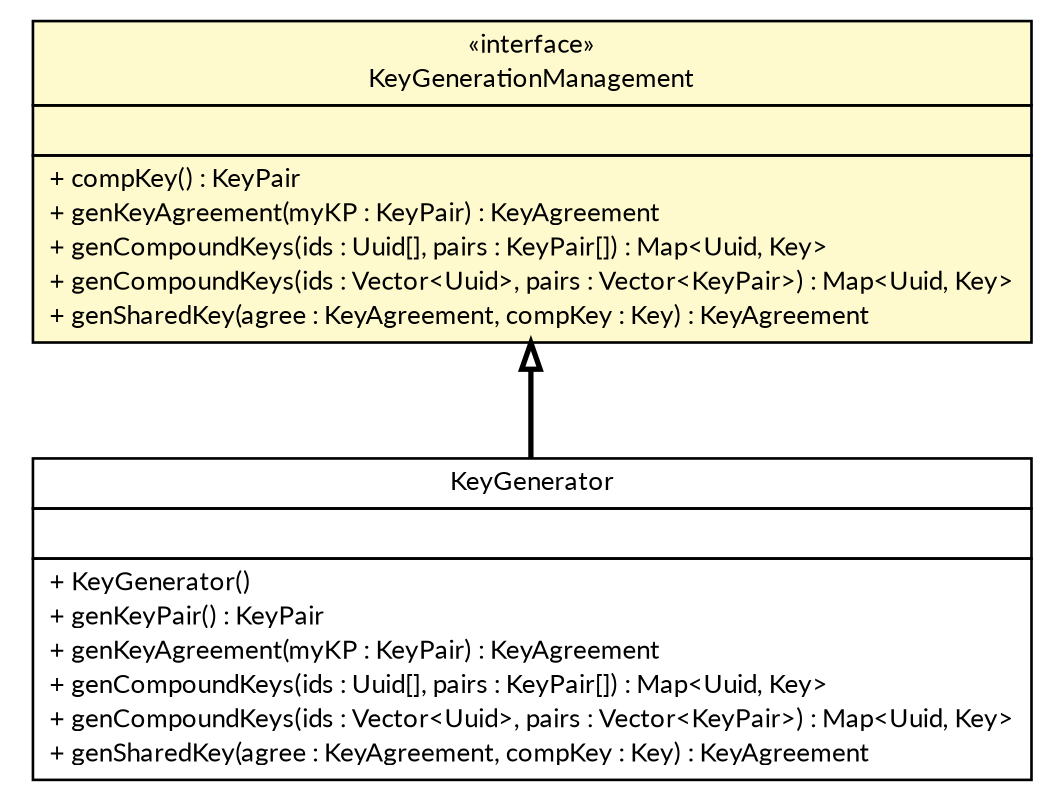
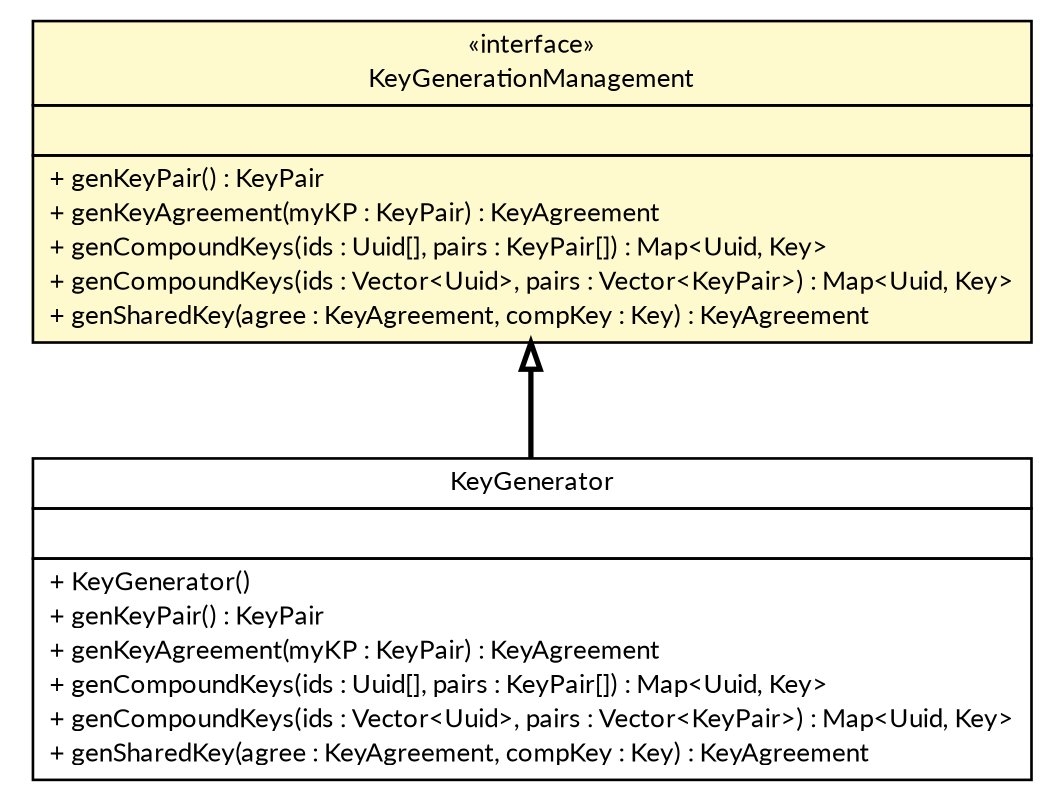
(175, 179) -> (187, 179)
